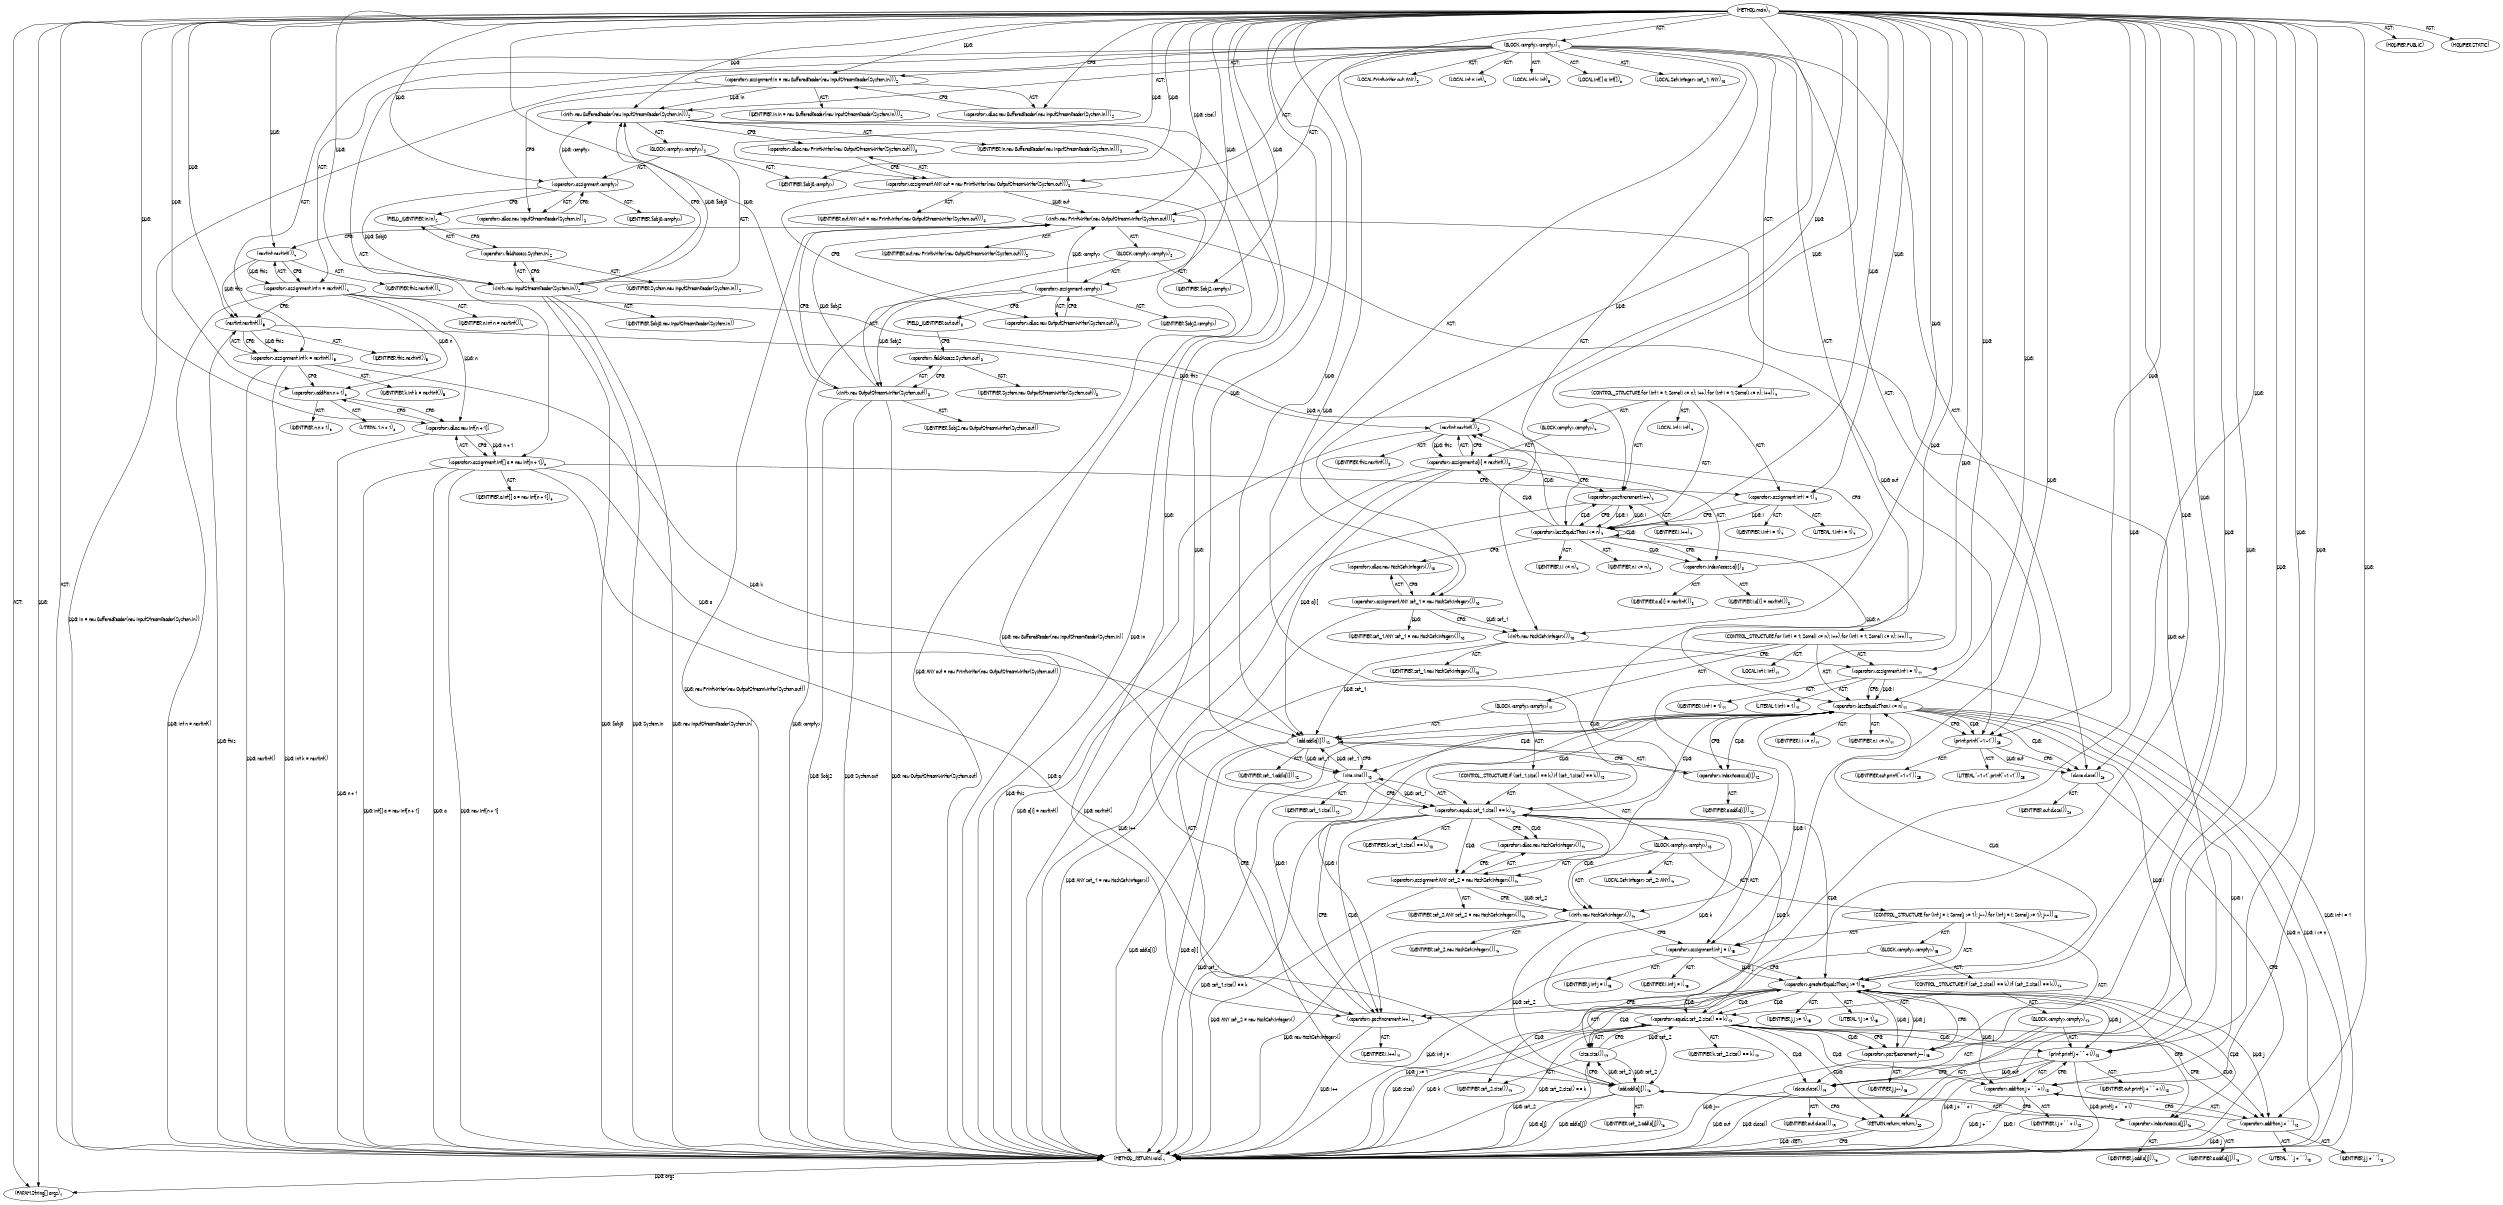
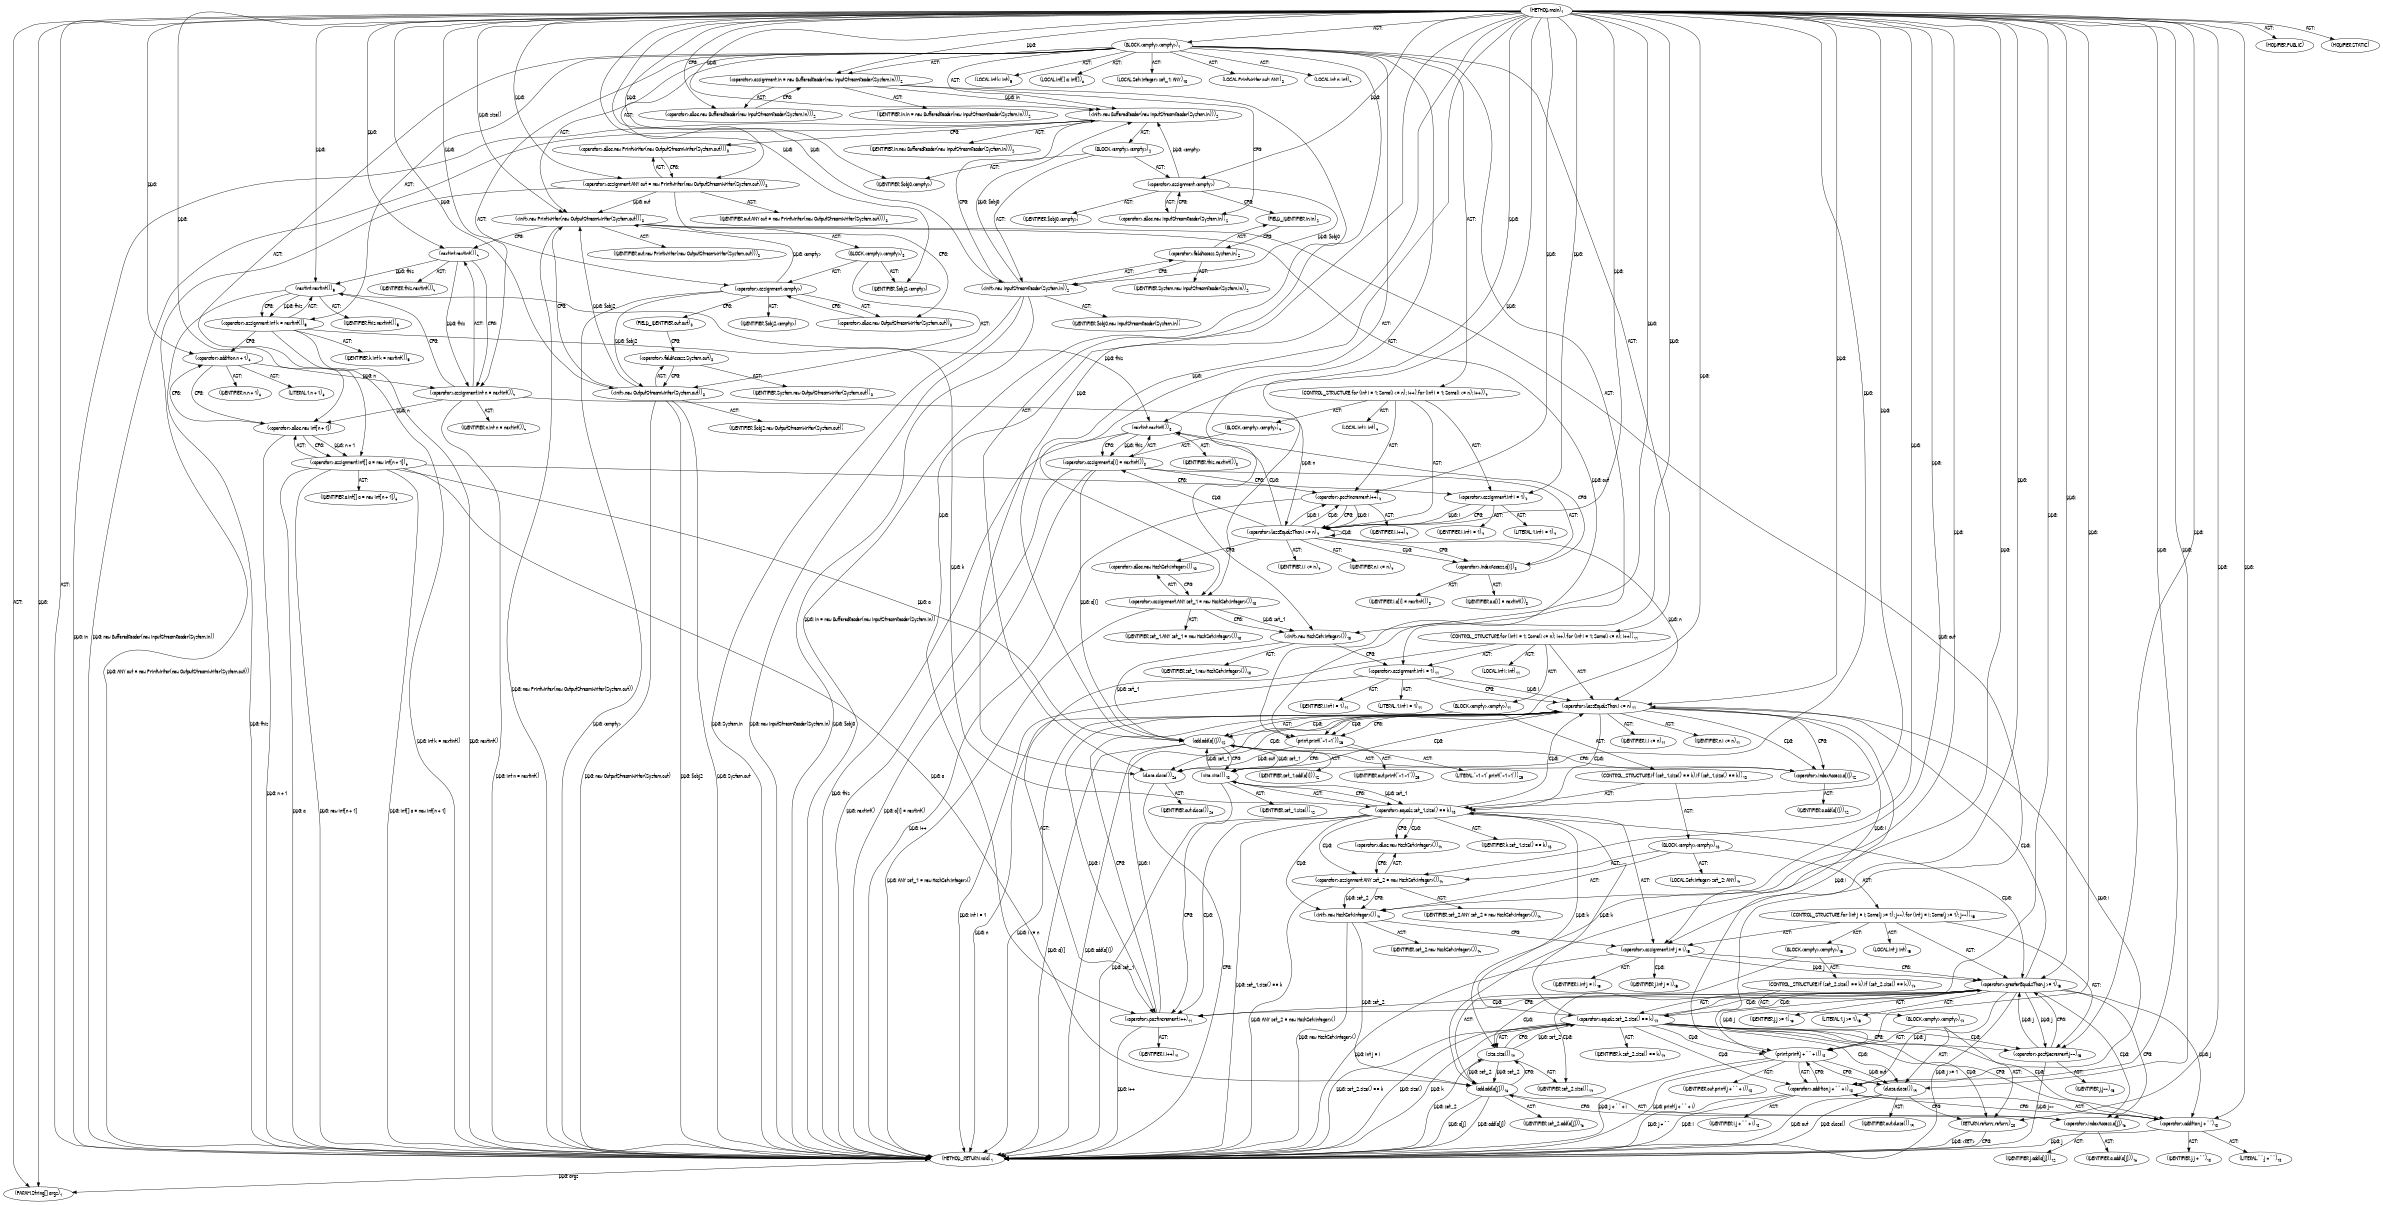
(442, 349) -> (338, 375)
(1417, 620) -> (1194, 620)
none -> (1892, 950)
(1656, 968) -> (1660, 968)
(2156, 1159) -> (2053, 1159)
